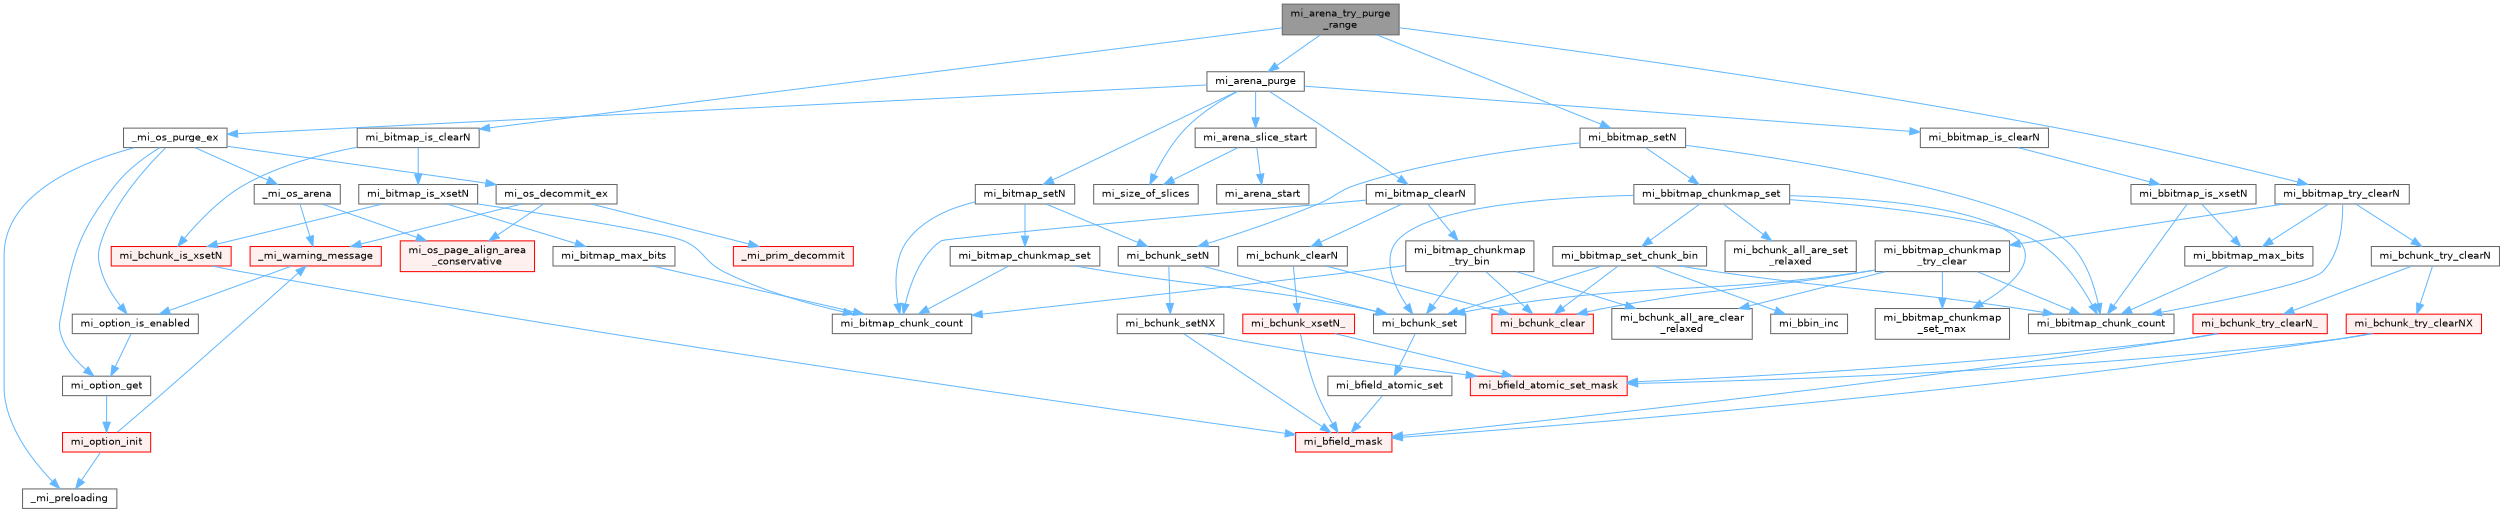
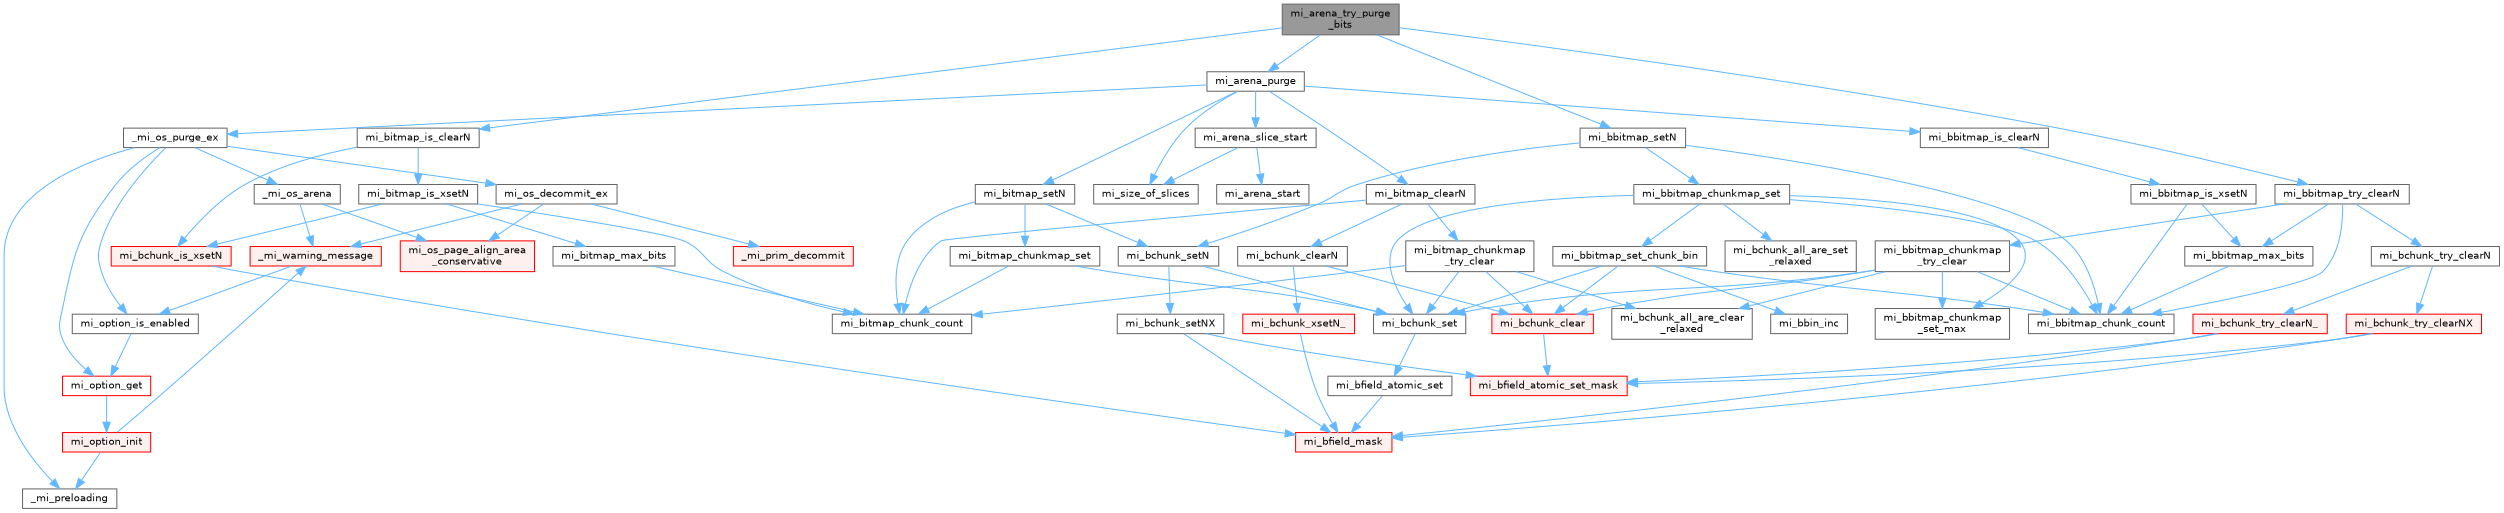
(1341, 19) -> (1341, 19)
(1470, 256) -> (1470, 256)
(1419, 354) -> (1545, 350)
(107, 386) -> (107, 386)
